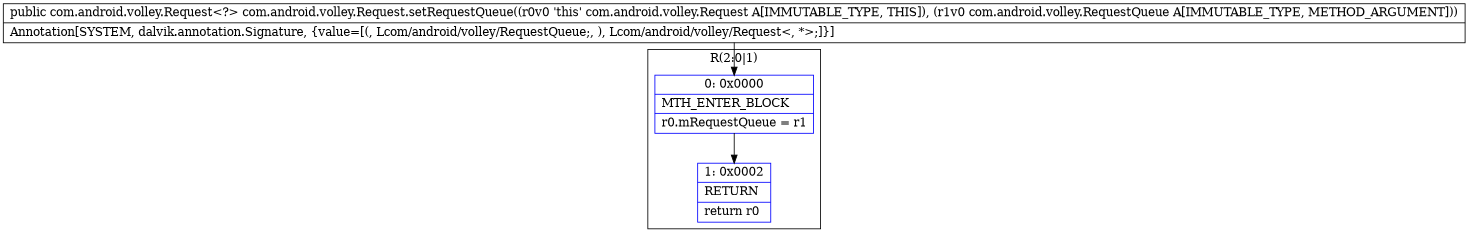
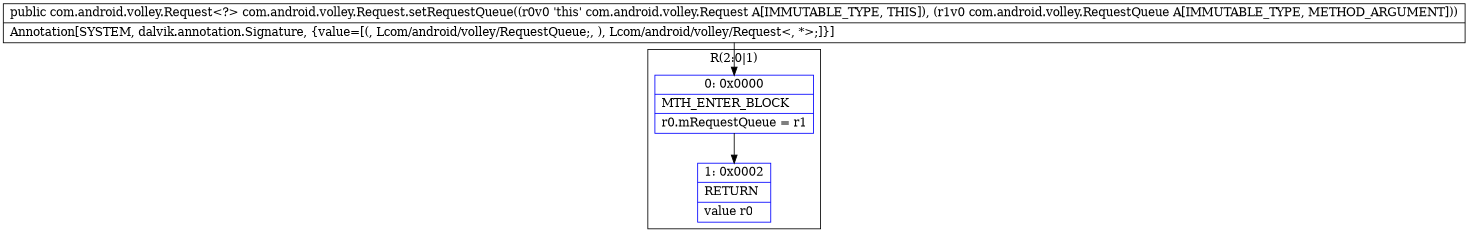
(732, 212) -> (729, 212)
